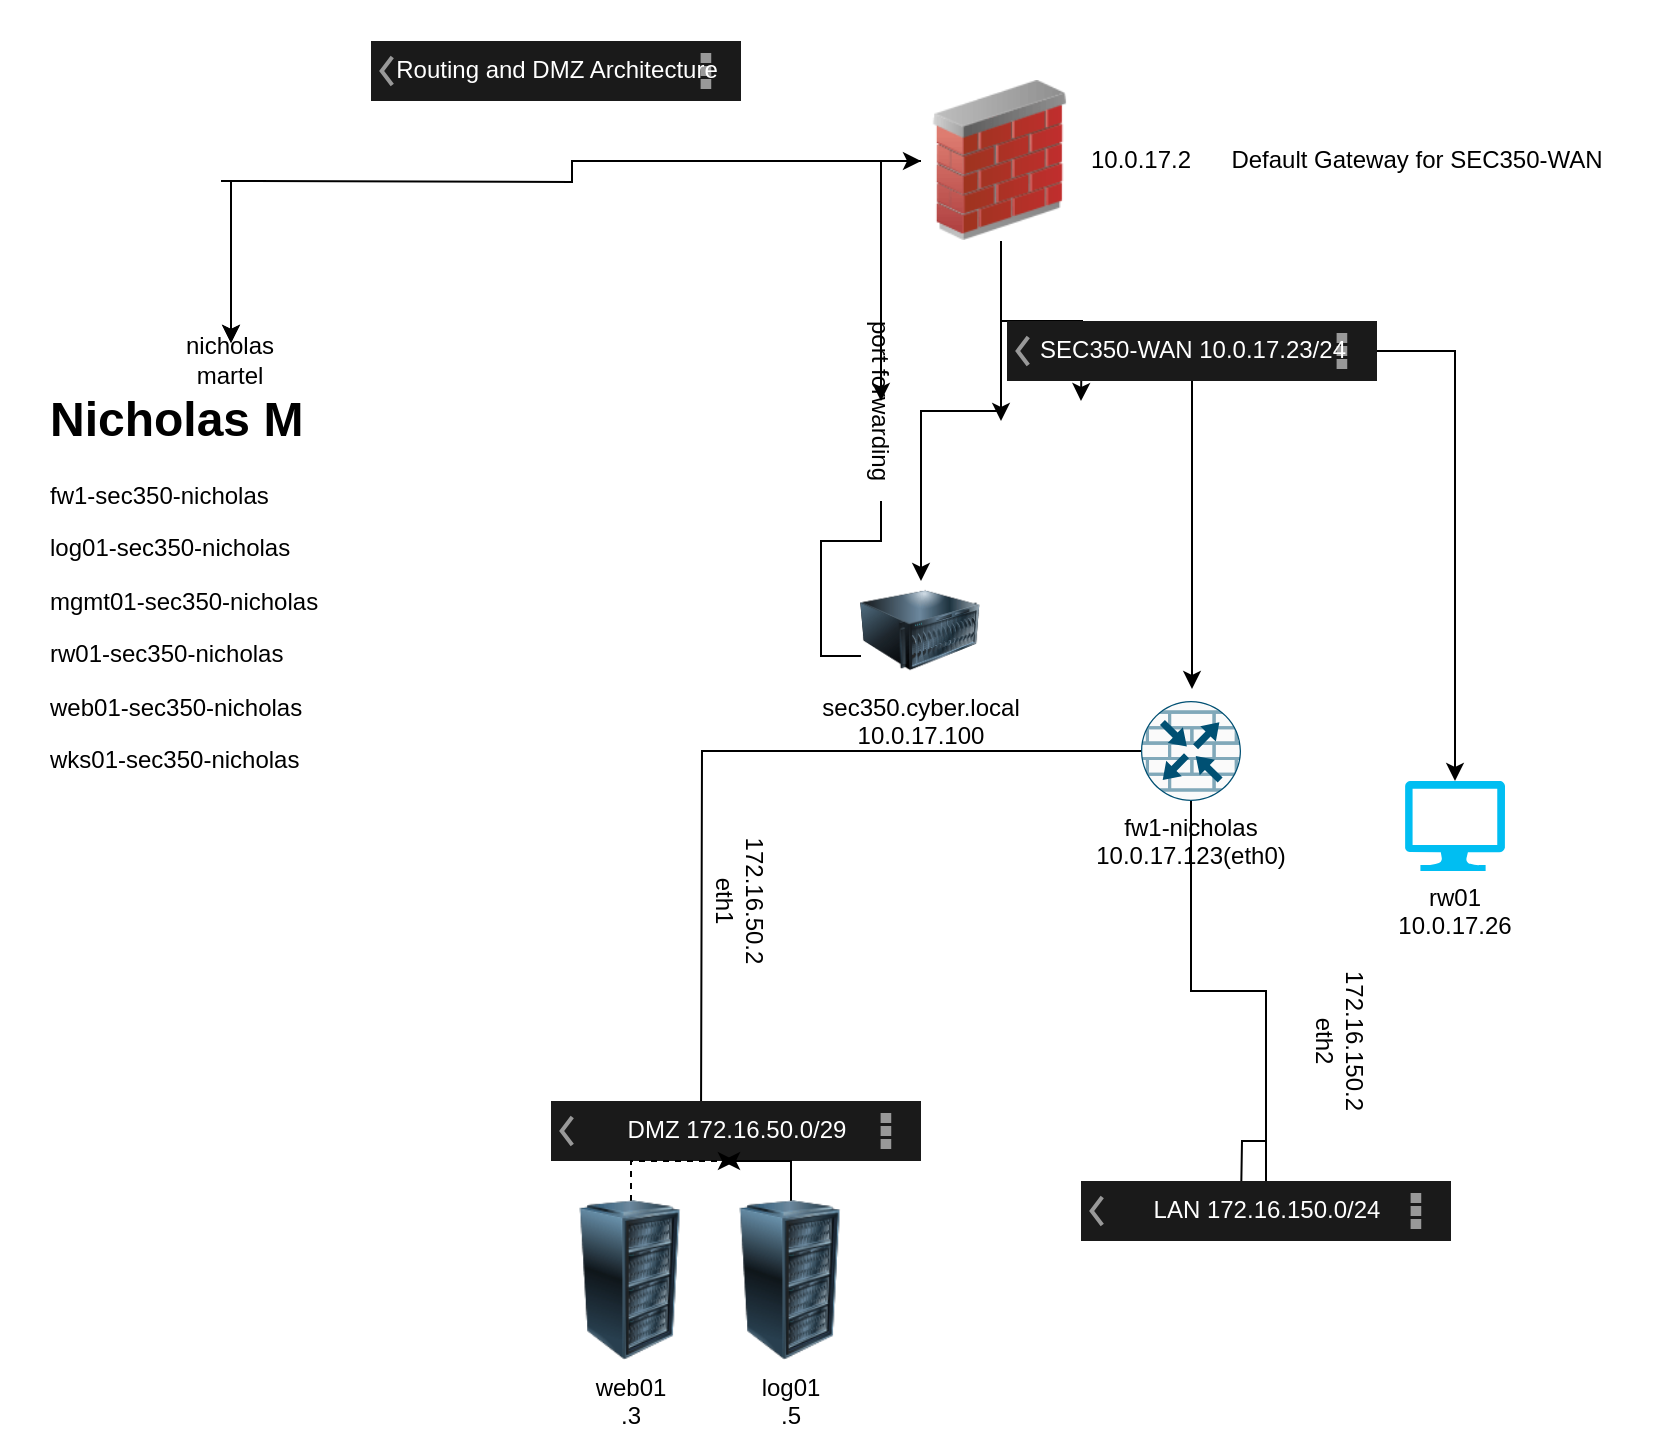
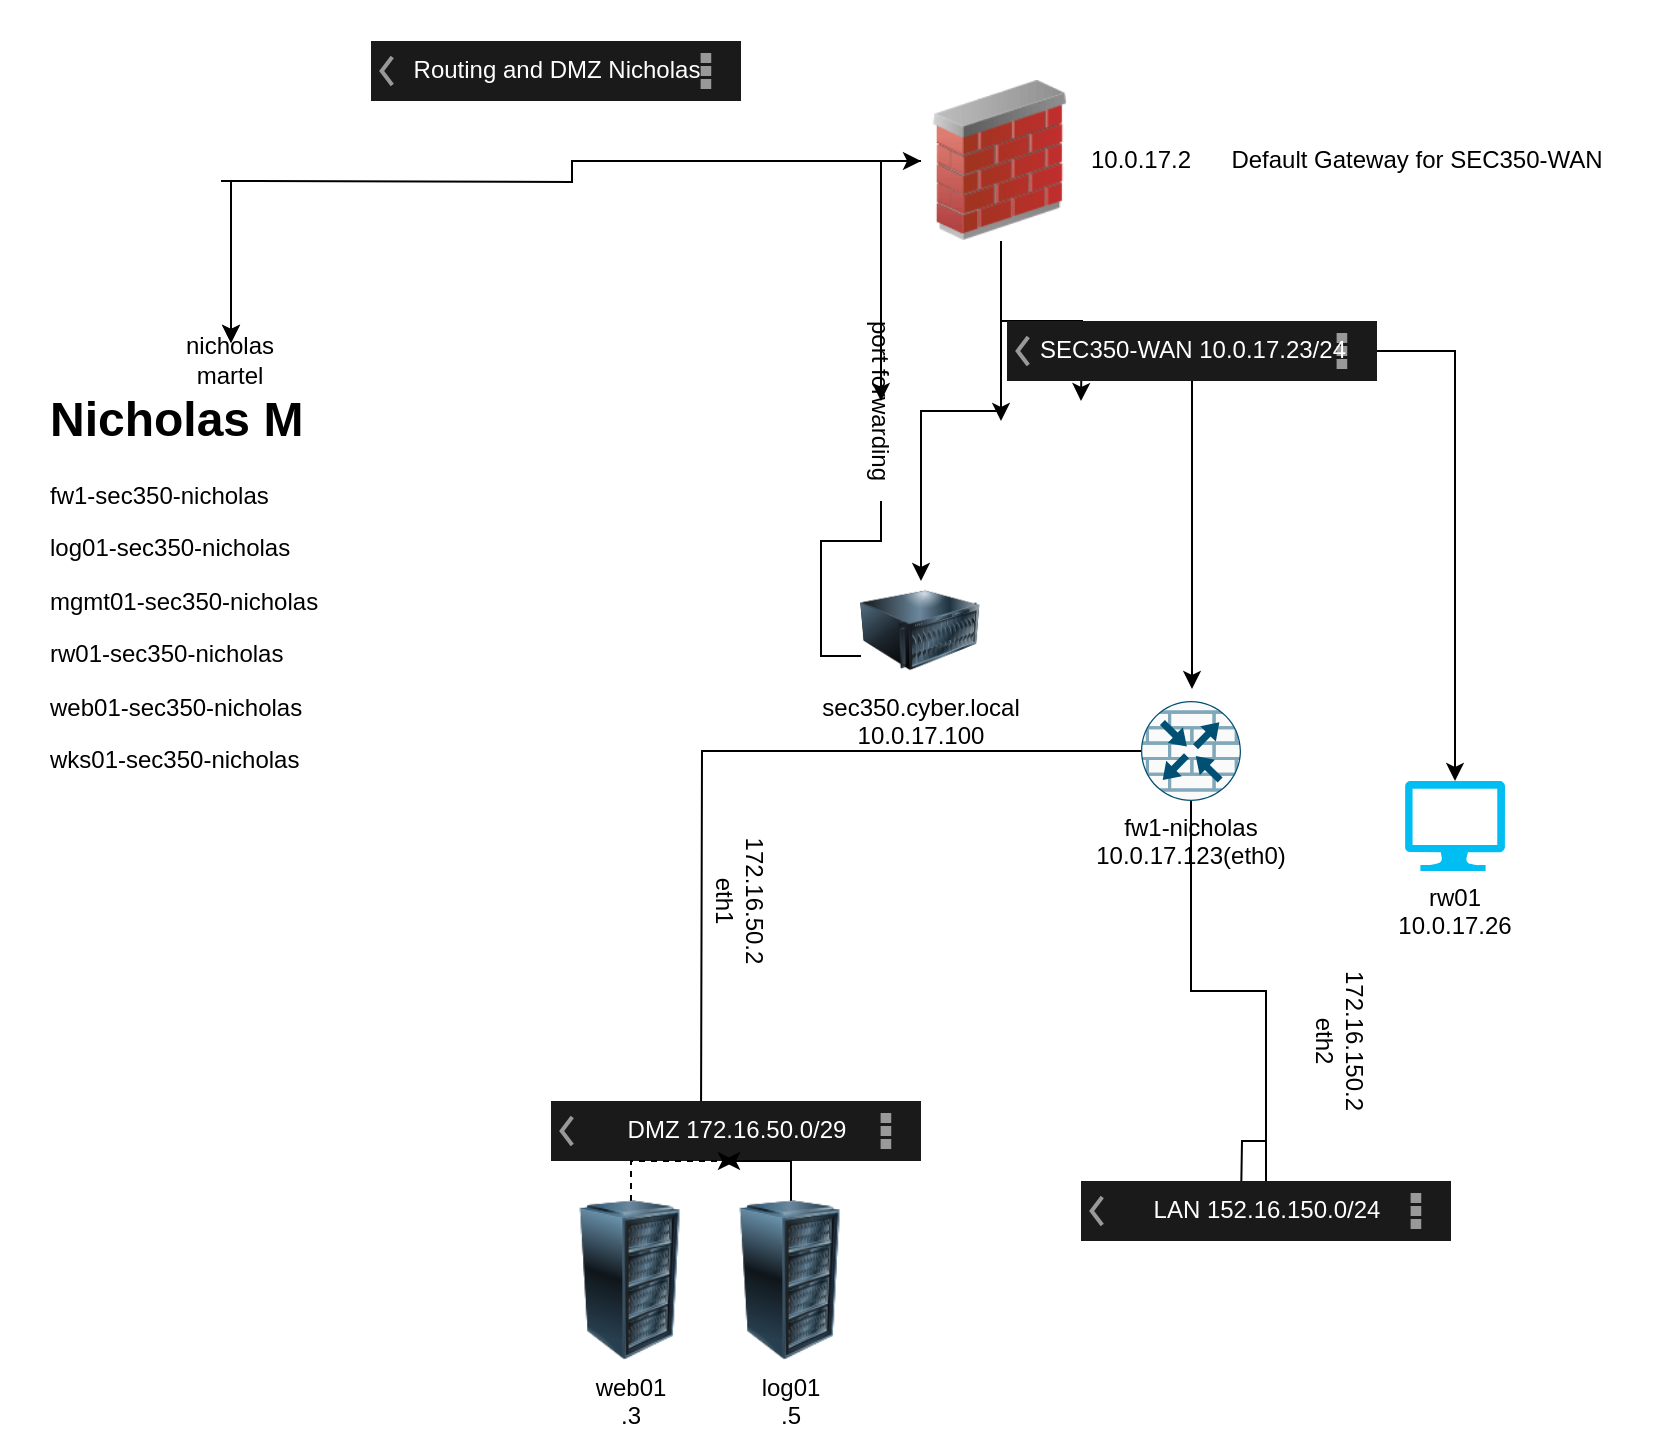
(558, 71) -> (558, 71)
(1268, 1211) -> (1268, 1211)
